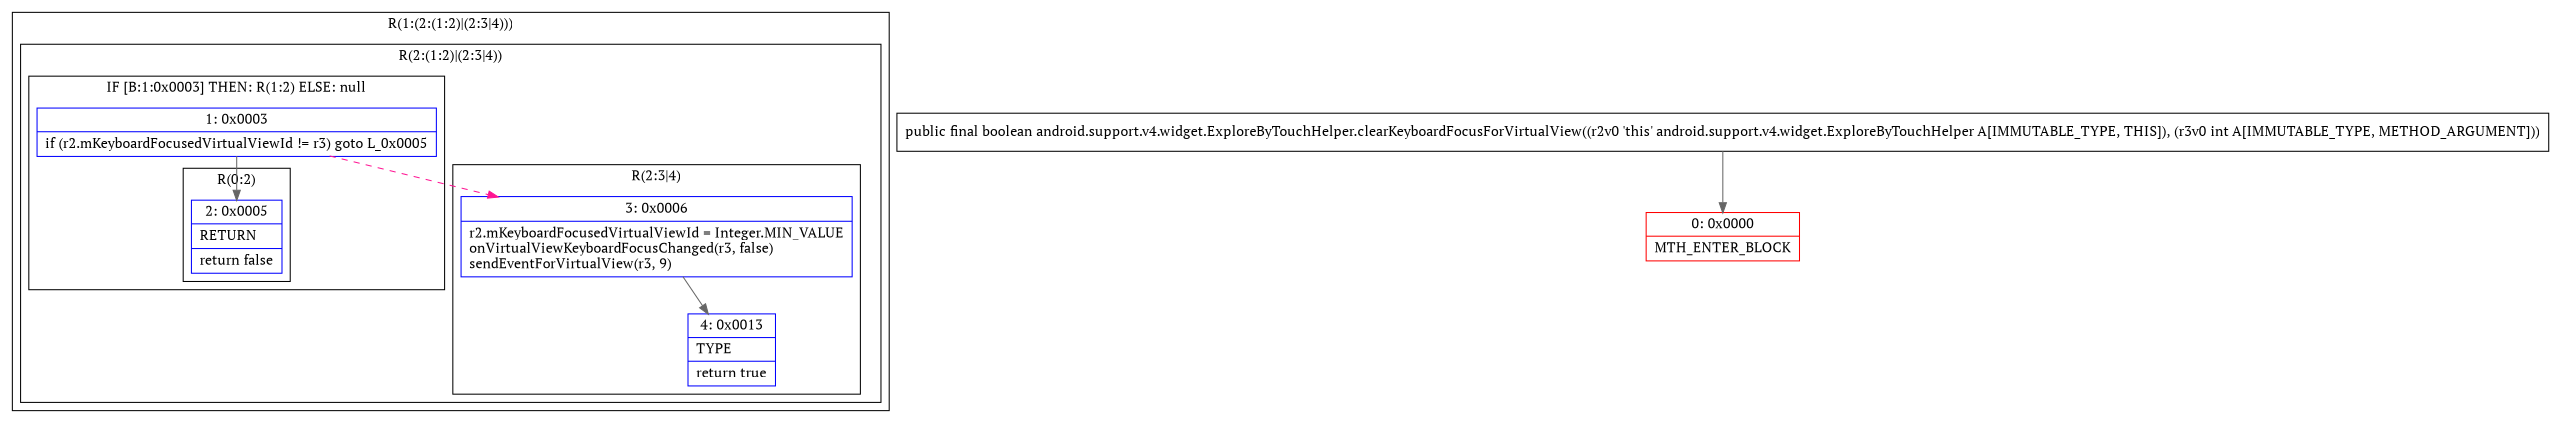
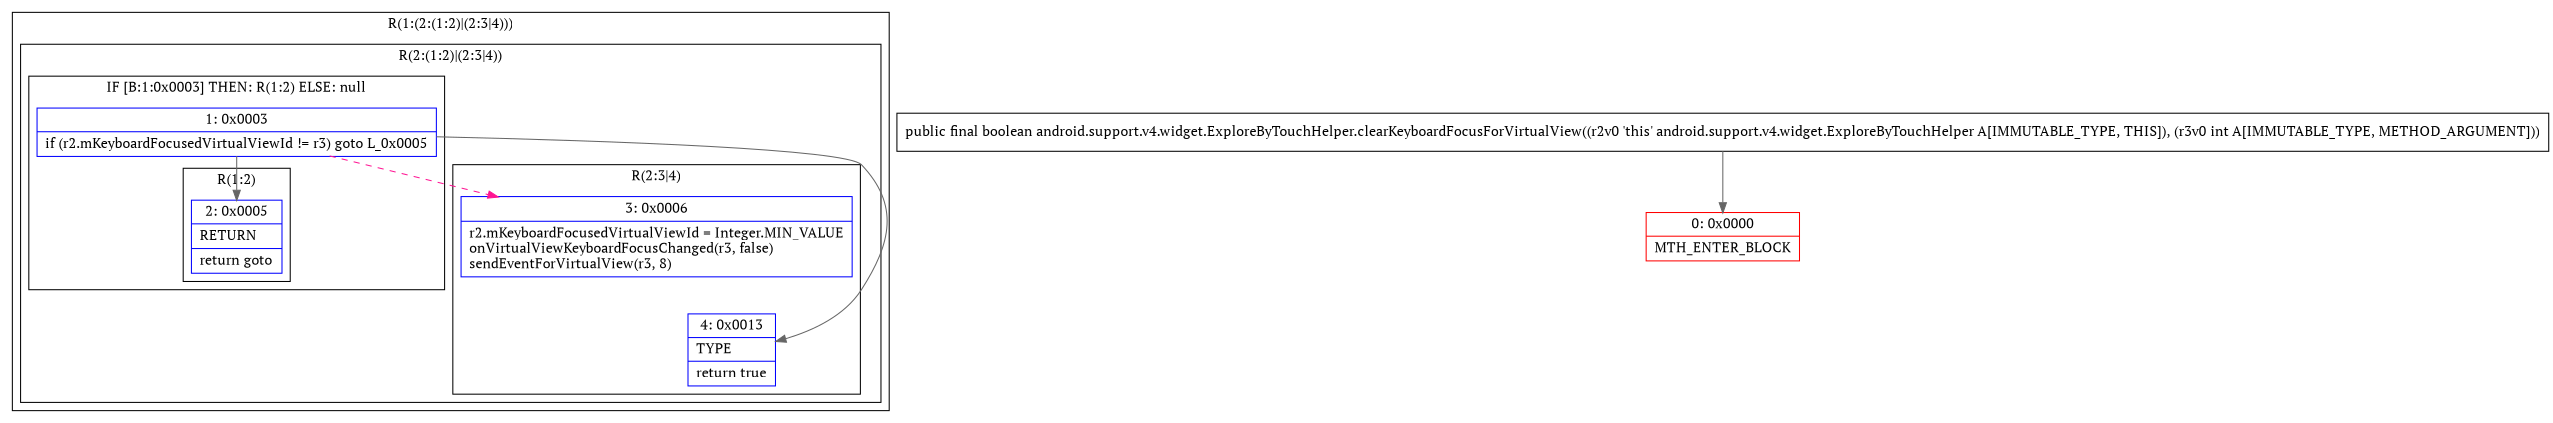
(237, 180) -> (237, 180)
(237, 260) -> (236, 260)
(571, 264) -> (571, 264)
(693, 291) -> (764, 150)
